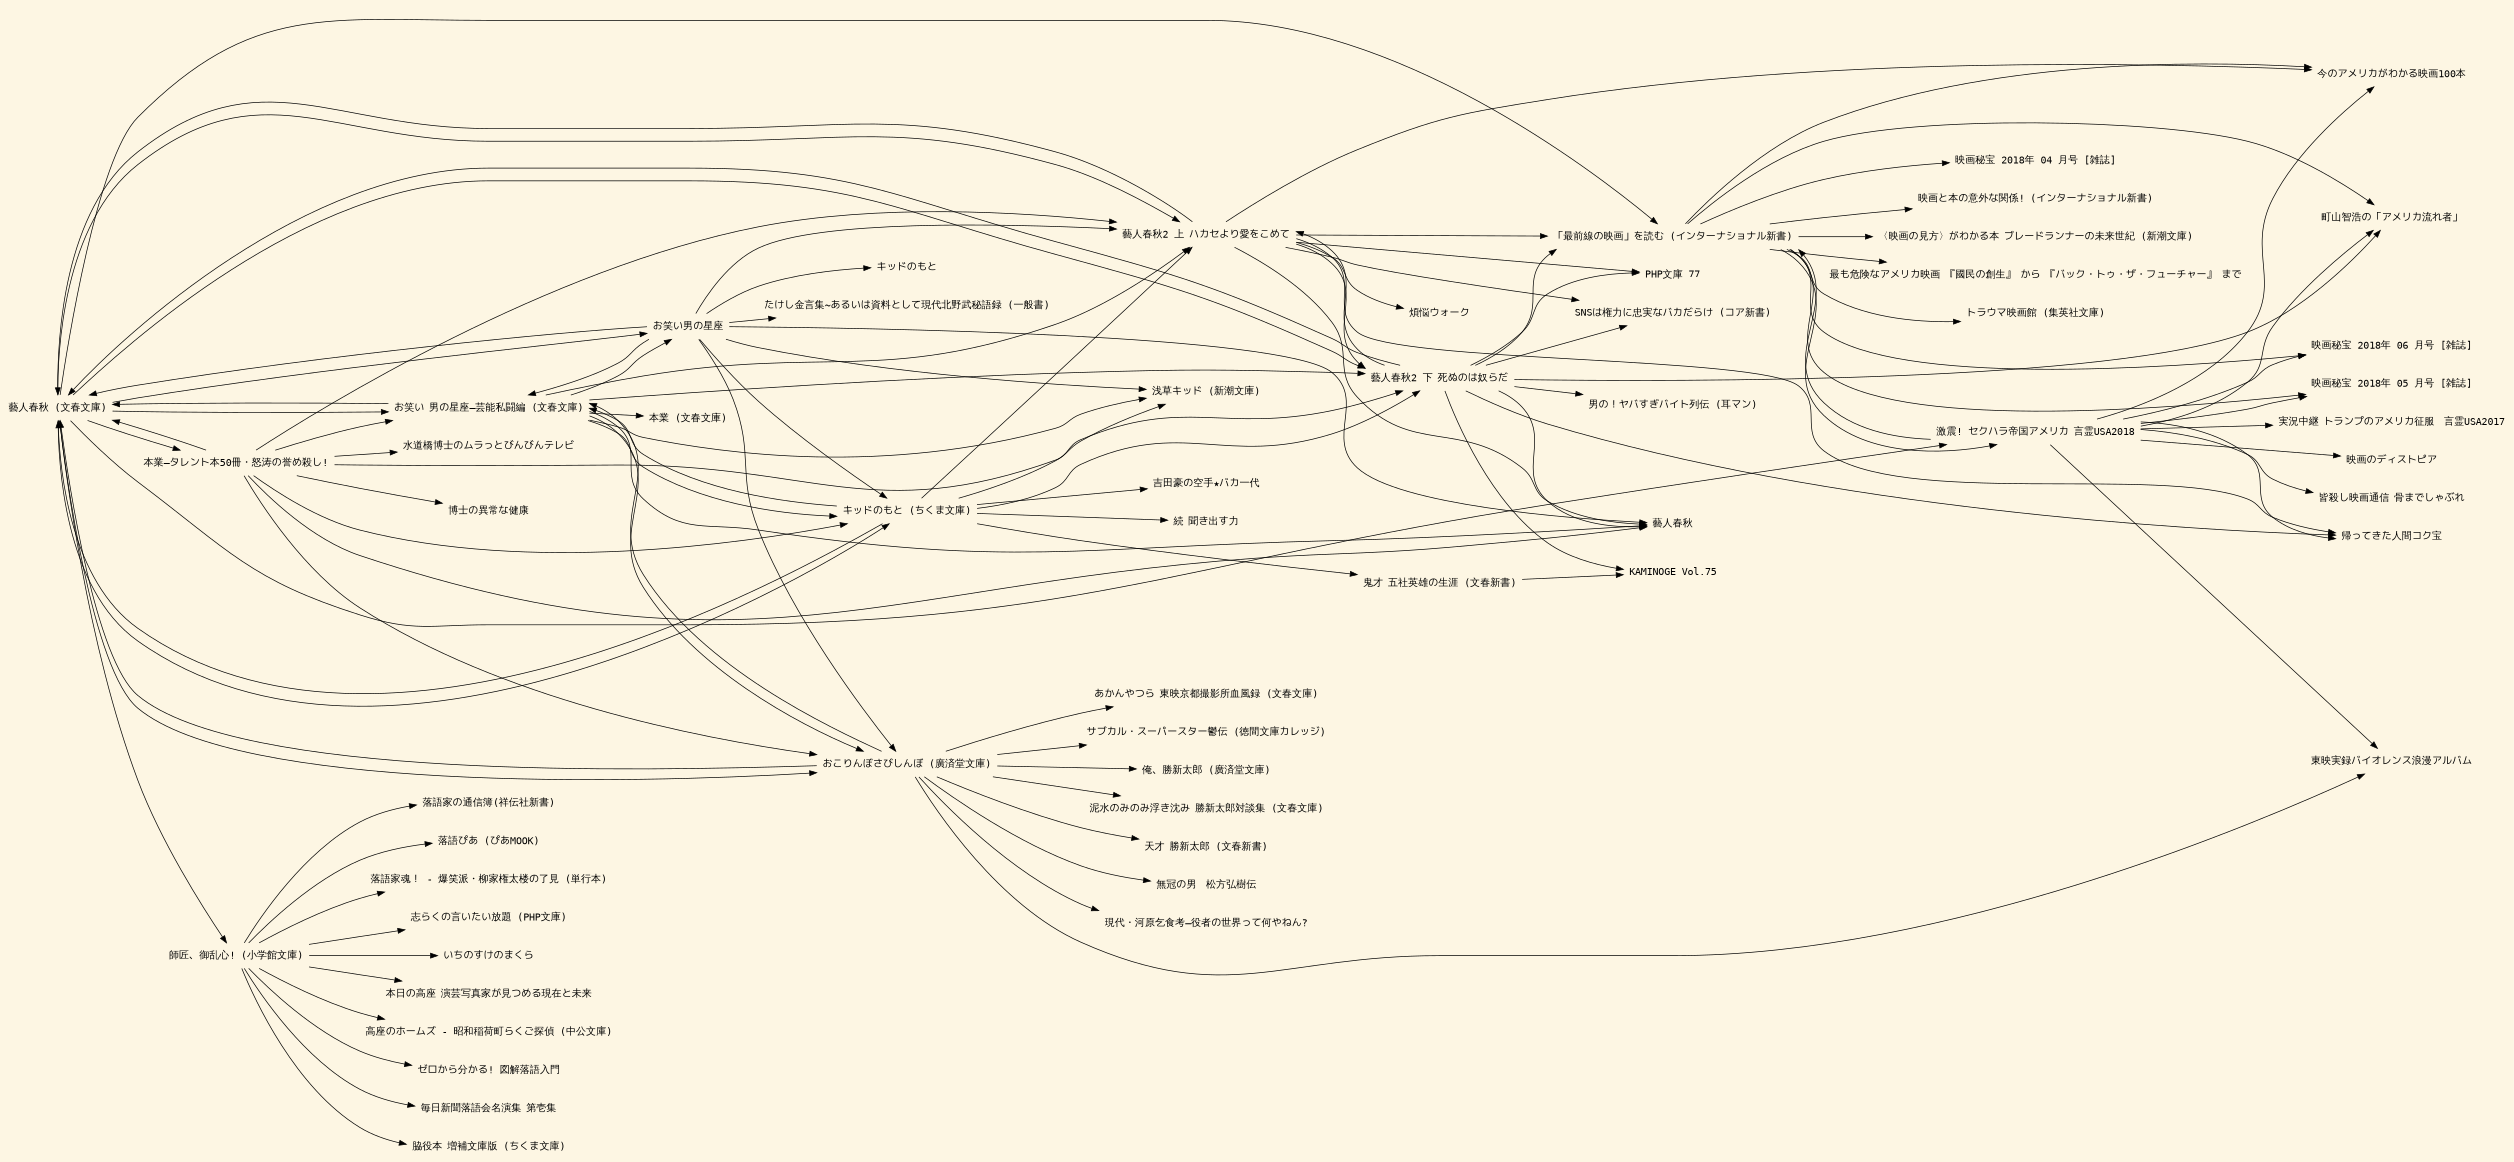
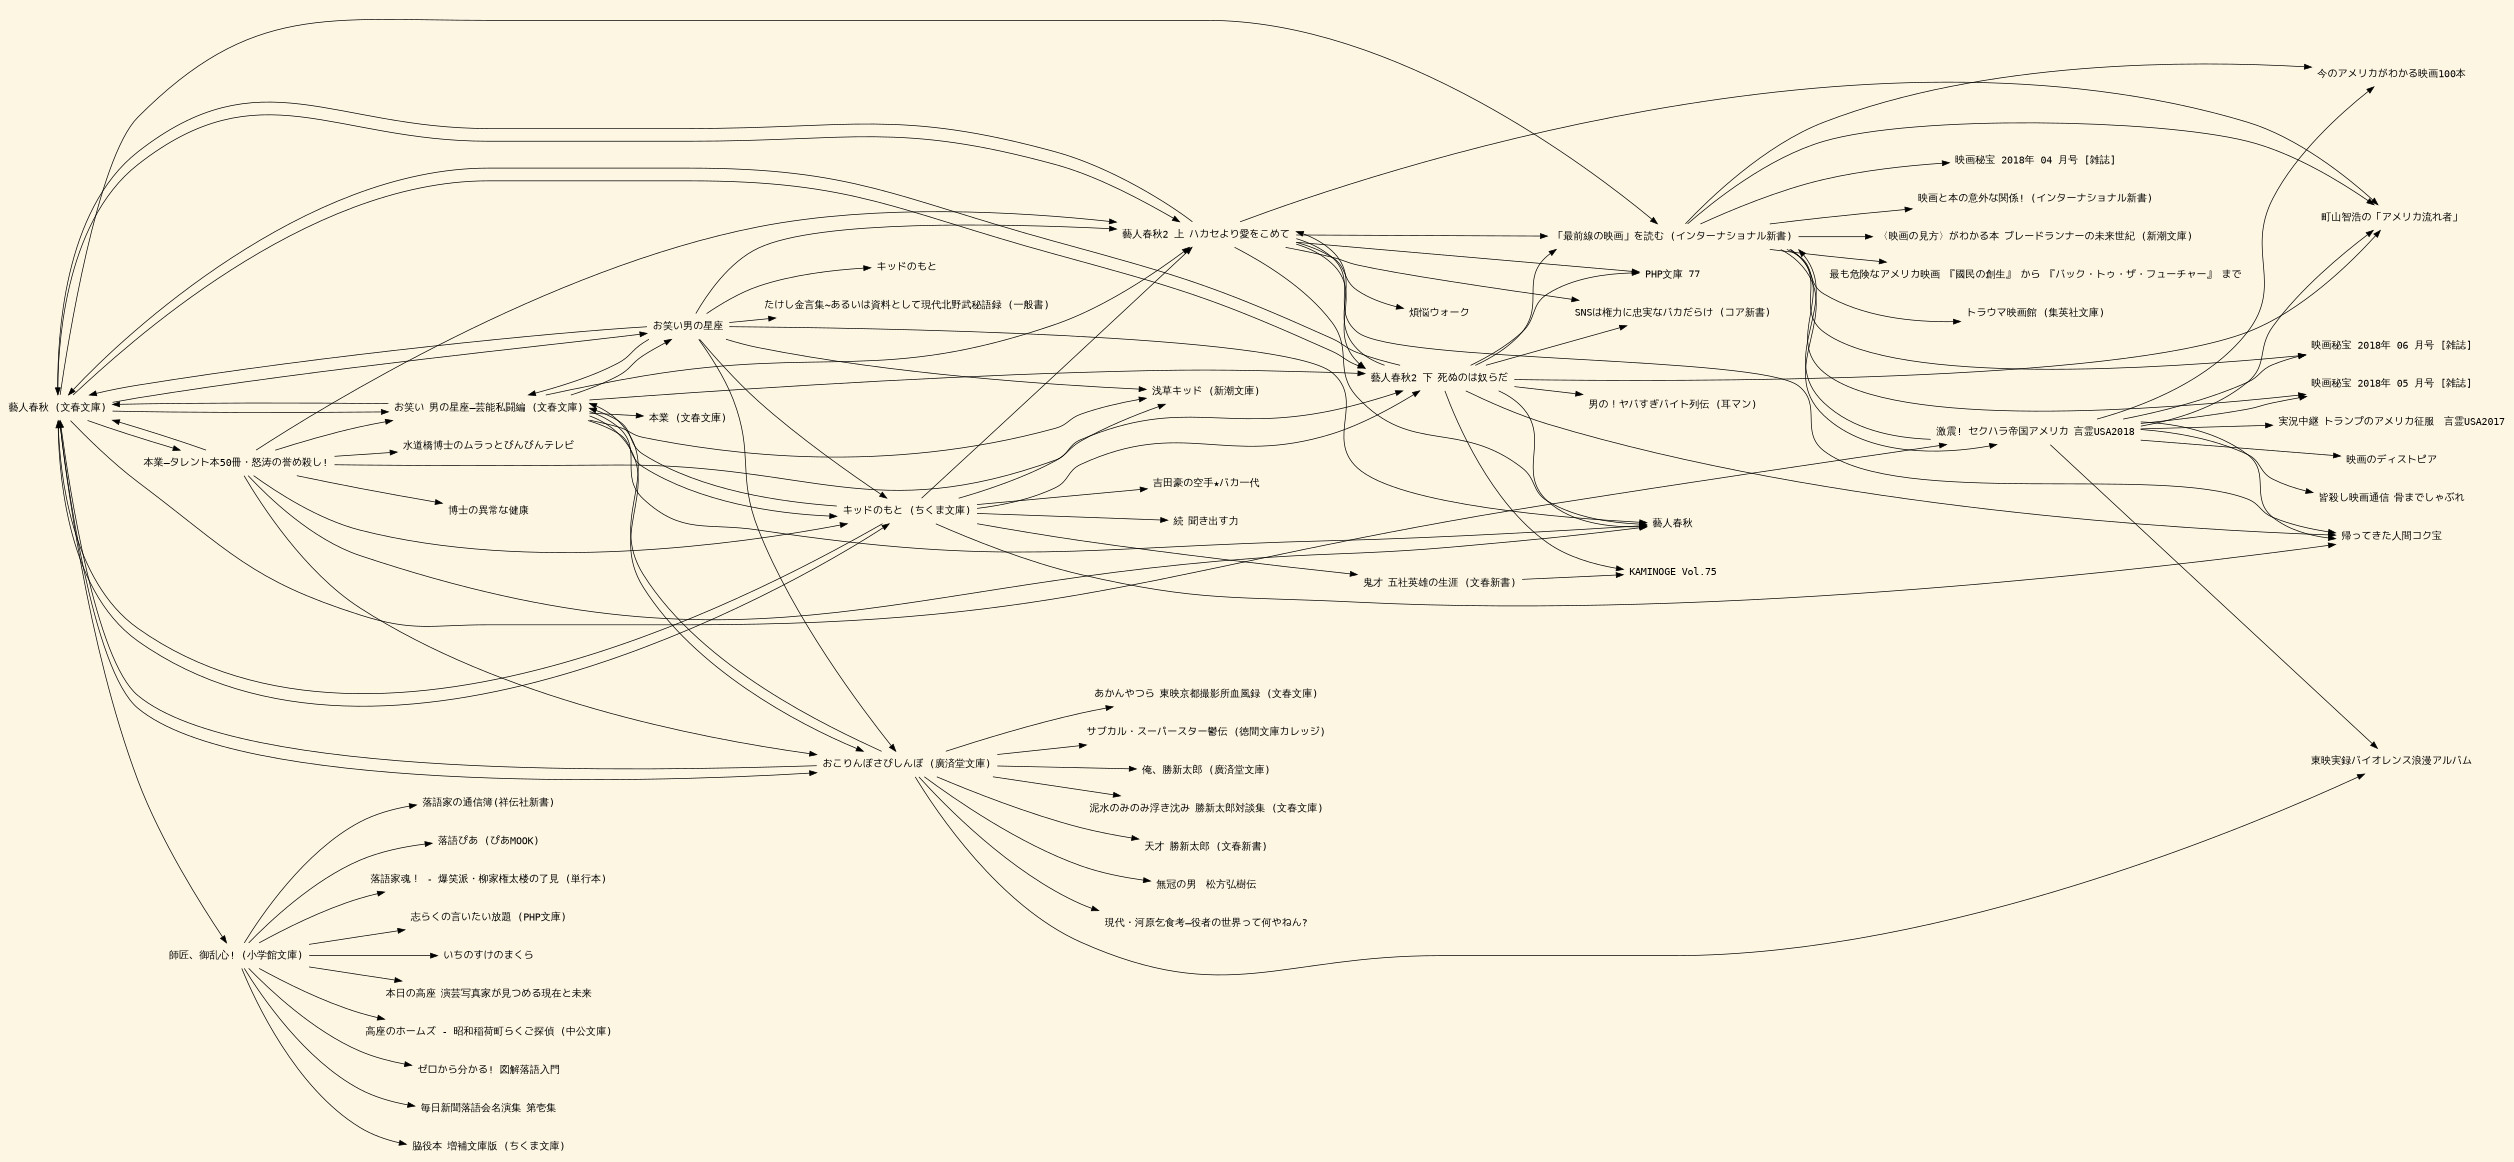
(1752, 76) -> (1811, 89)
none -> (1628, 604)
